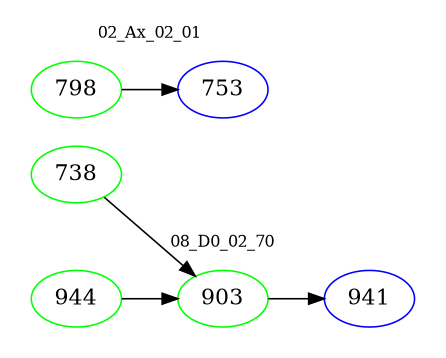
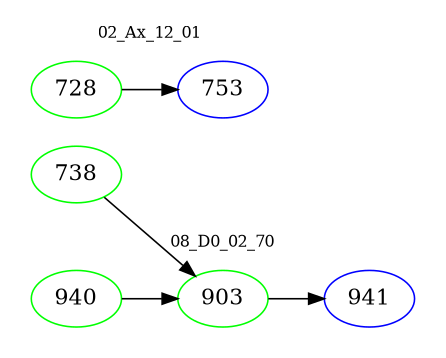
(150, 34) -> (150, 34)
(76, 90) -> (76, 90)
(76, 299) -> (76, 299)
